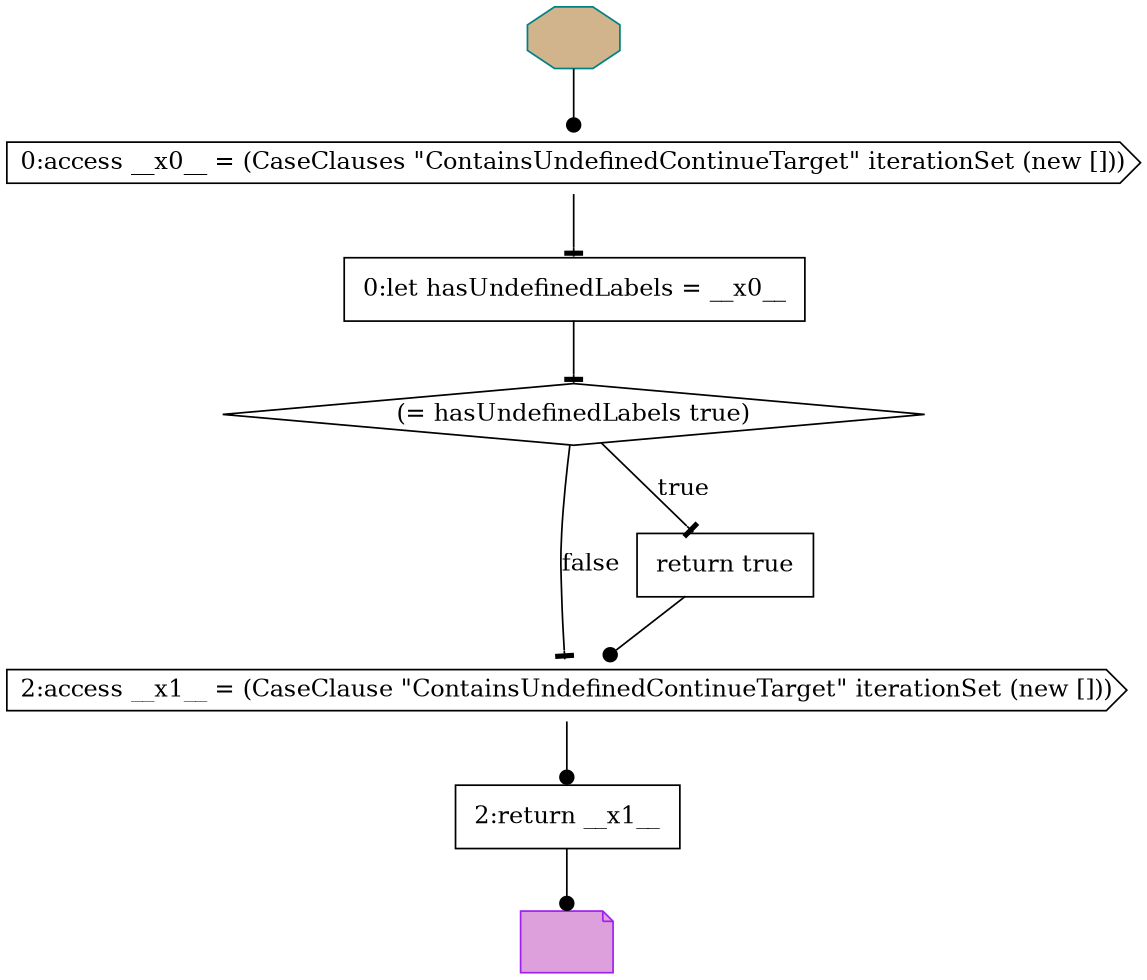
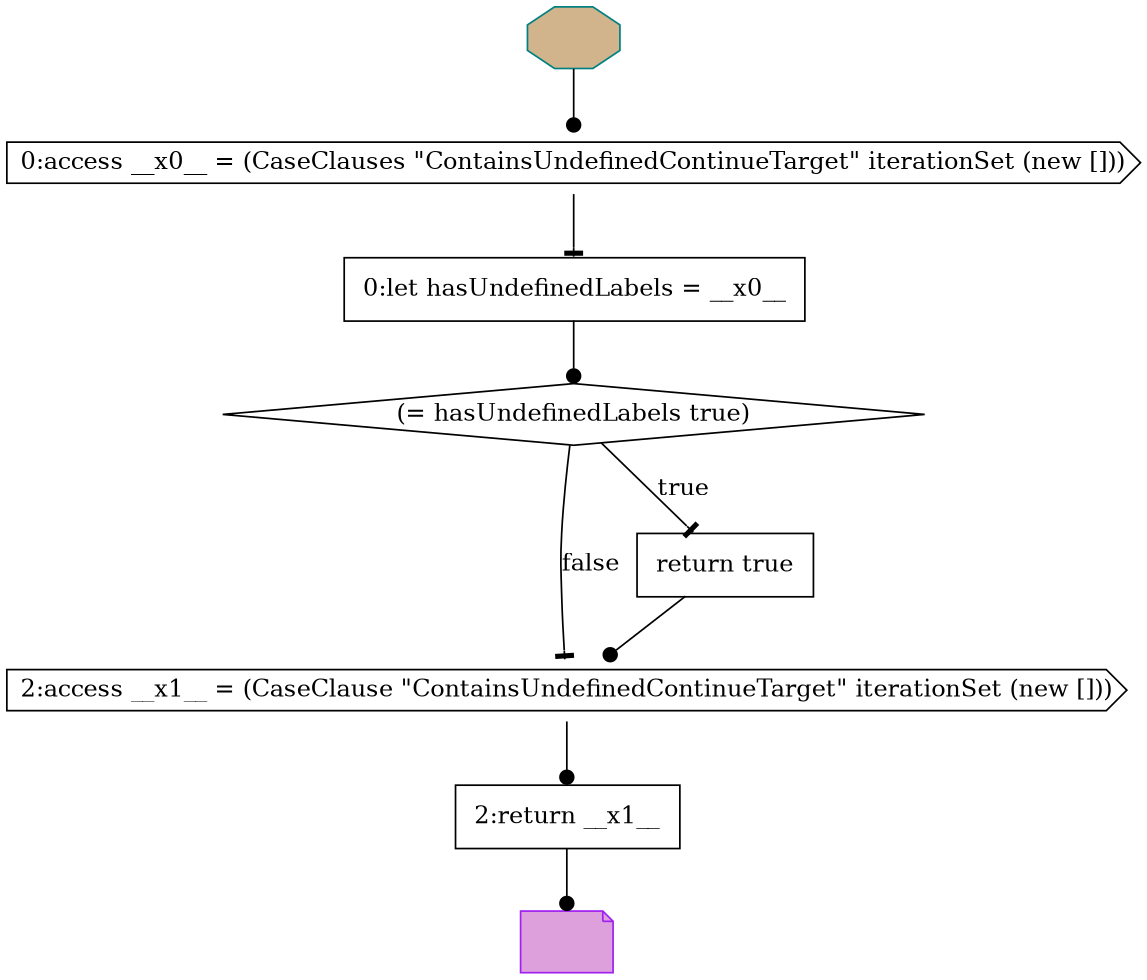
(574, 347) -> (574, 345)
